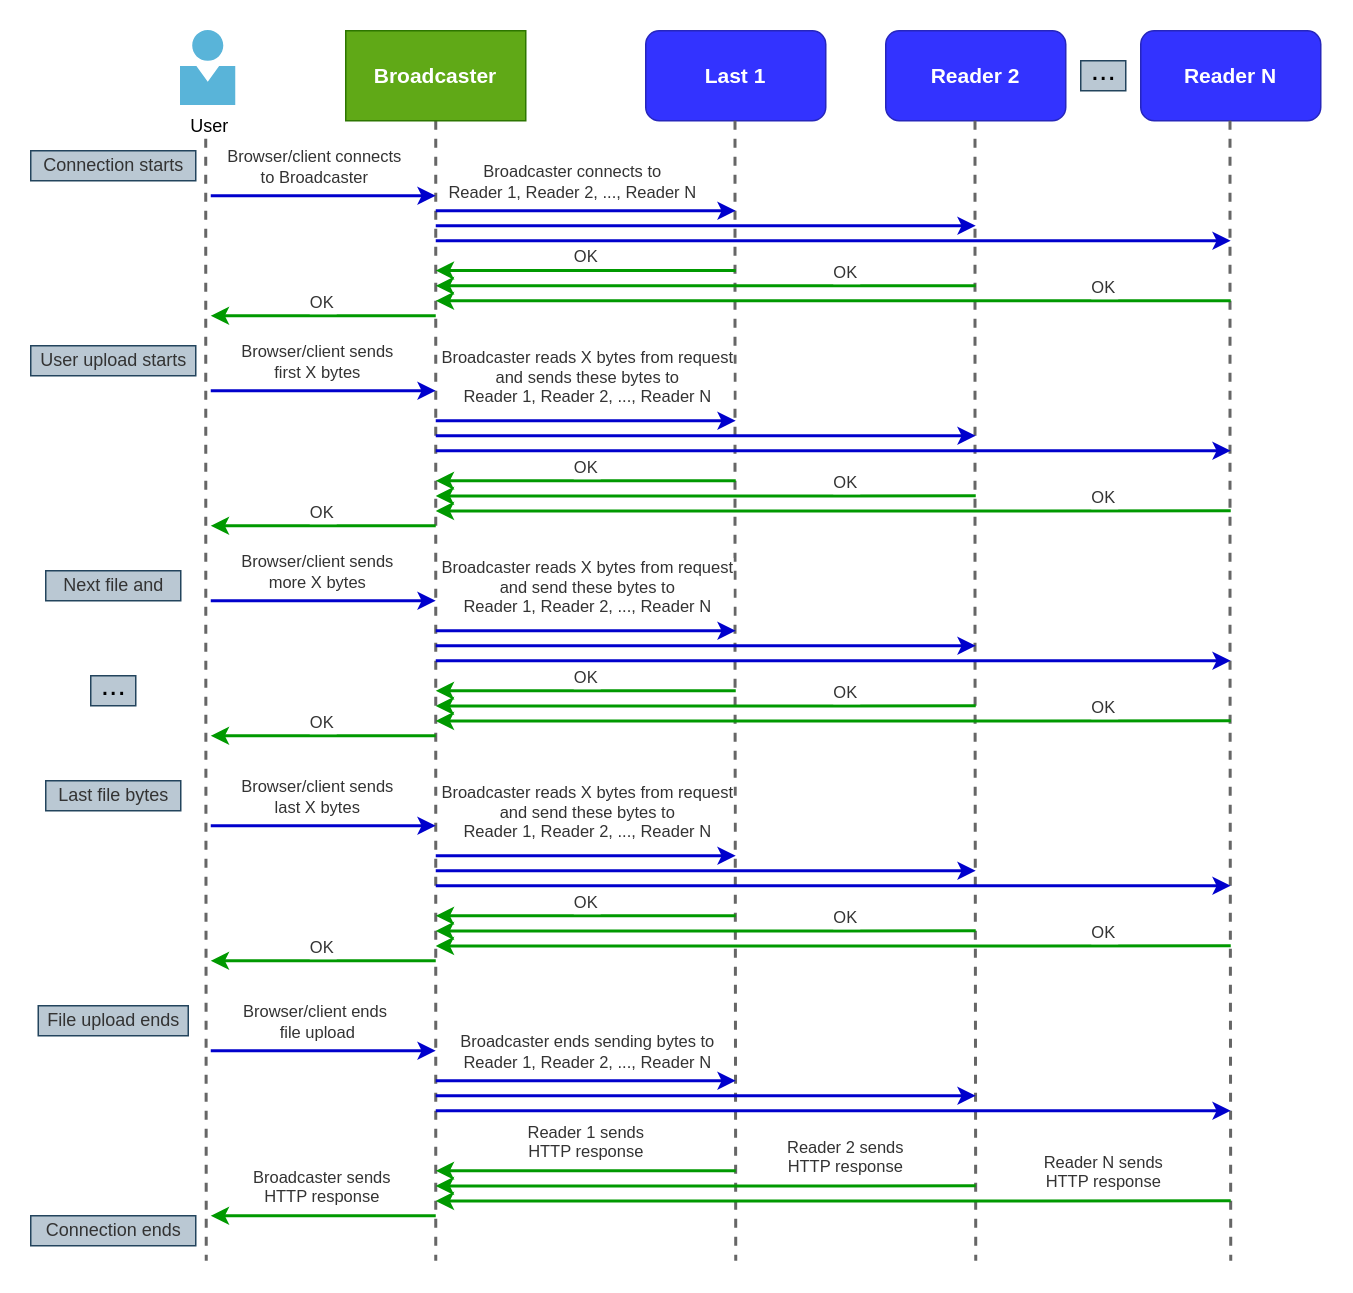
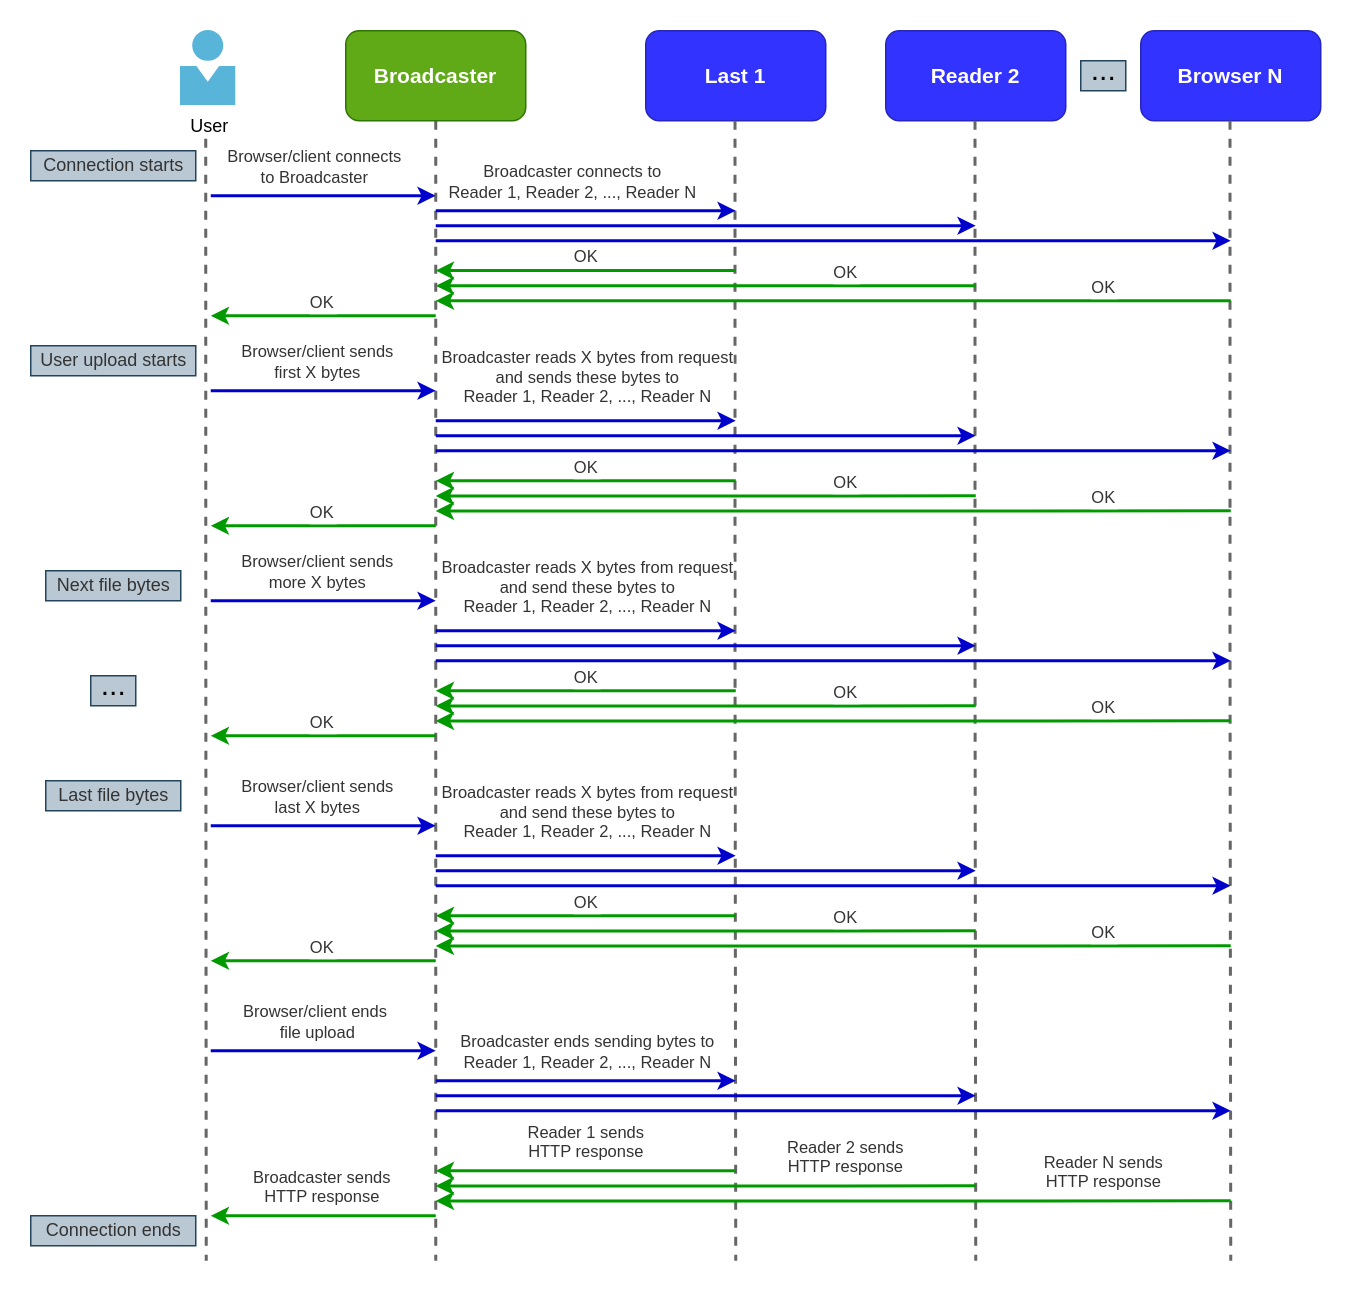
(436, 76) -> (436, 76)
(1231, 76) -> (1231, 76)
(114, 586) -> (114, 586)
(113, 1021) -> none
